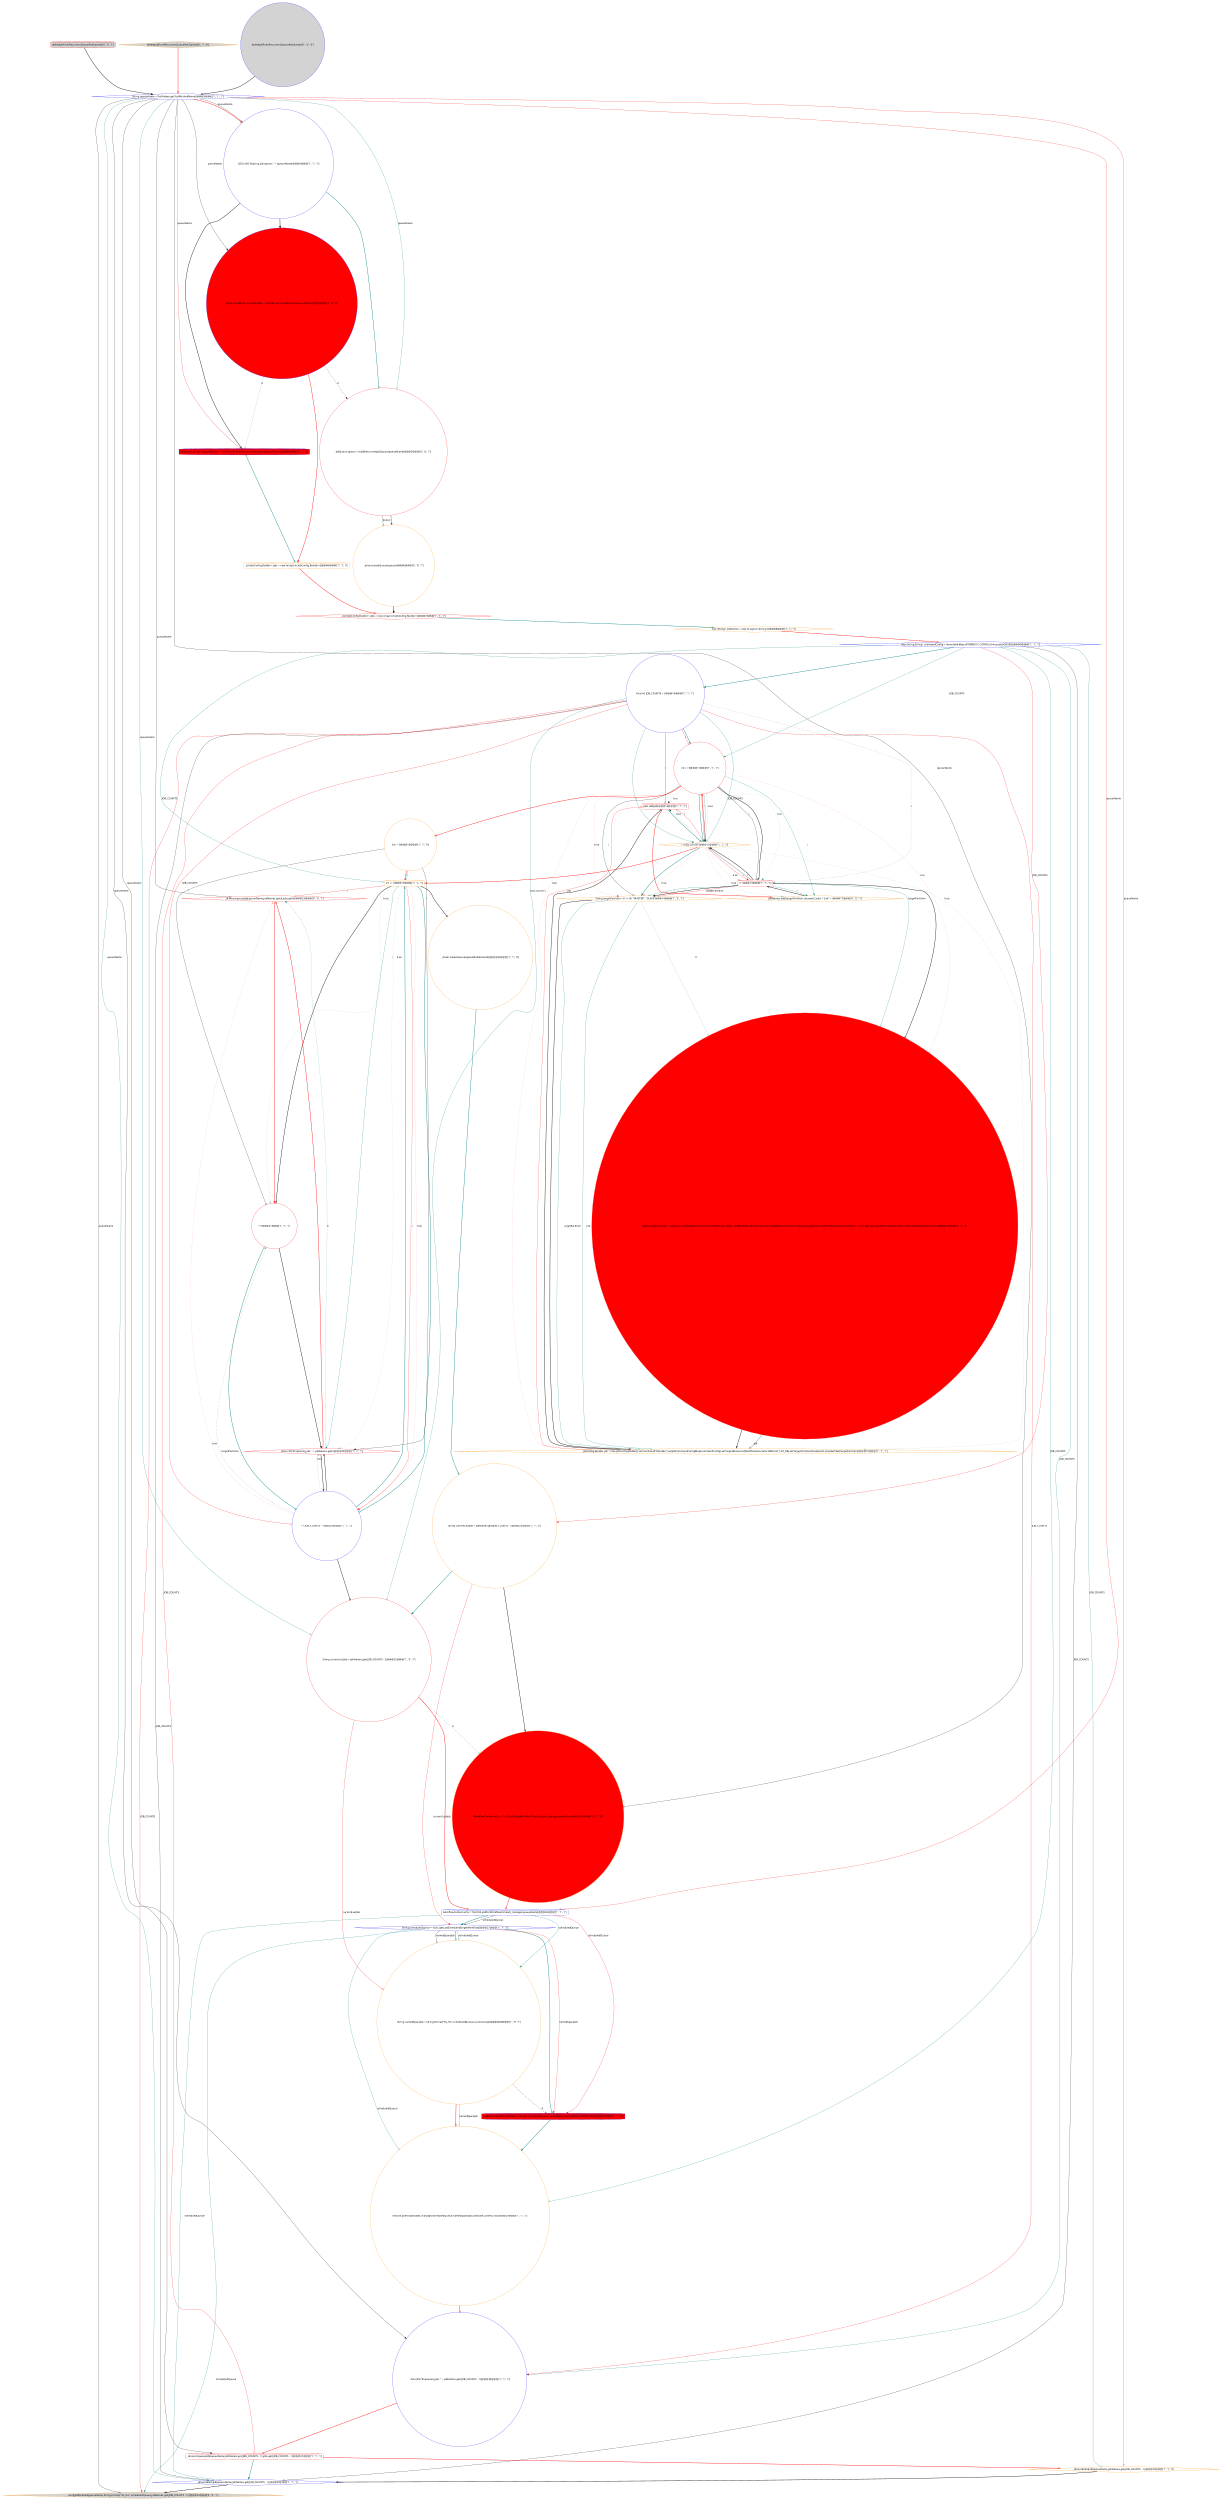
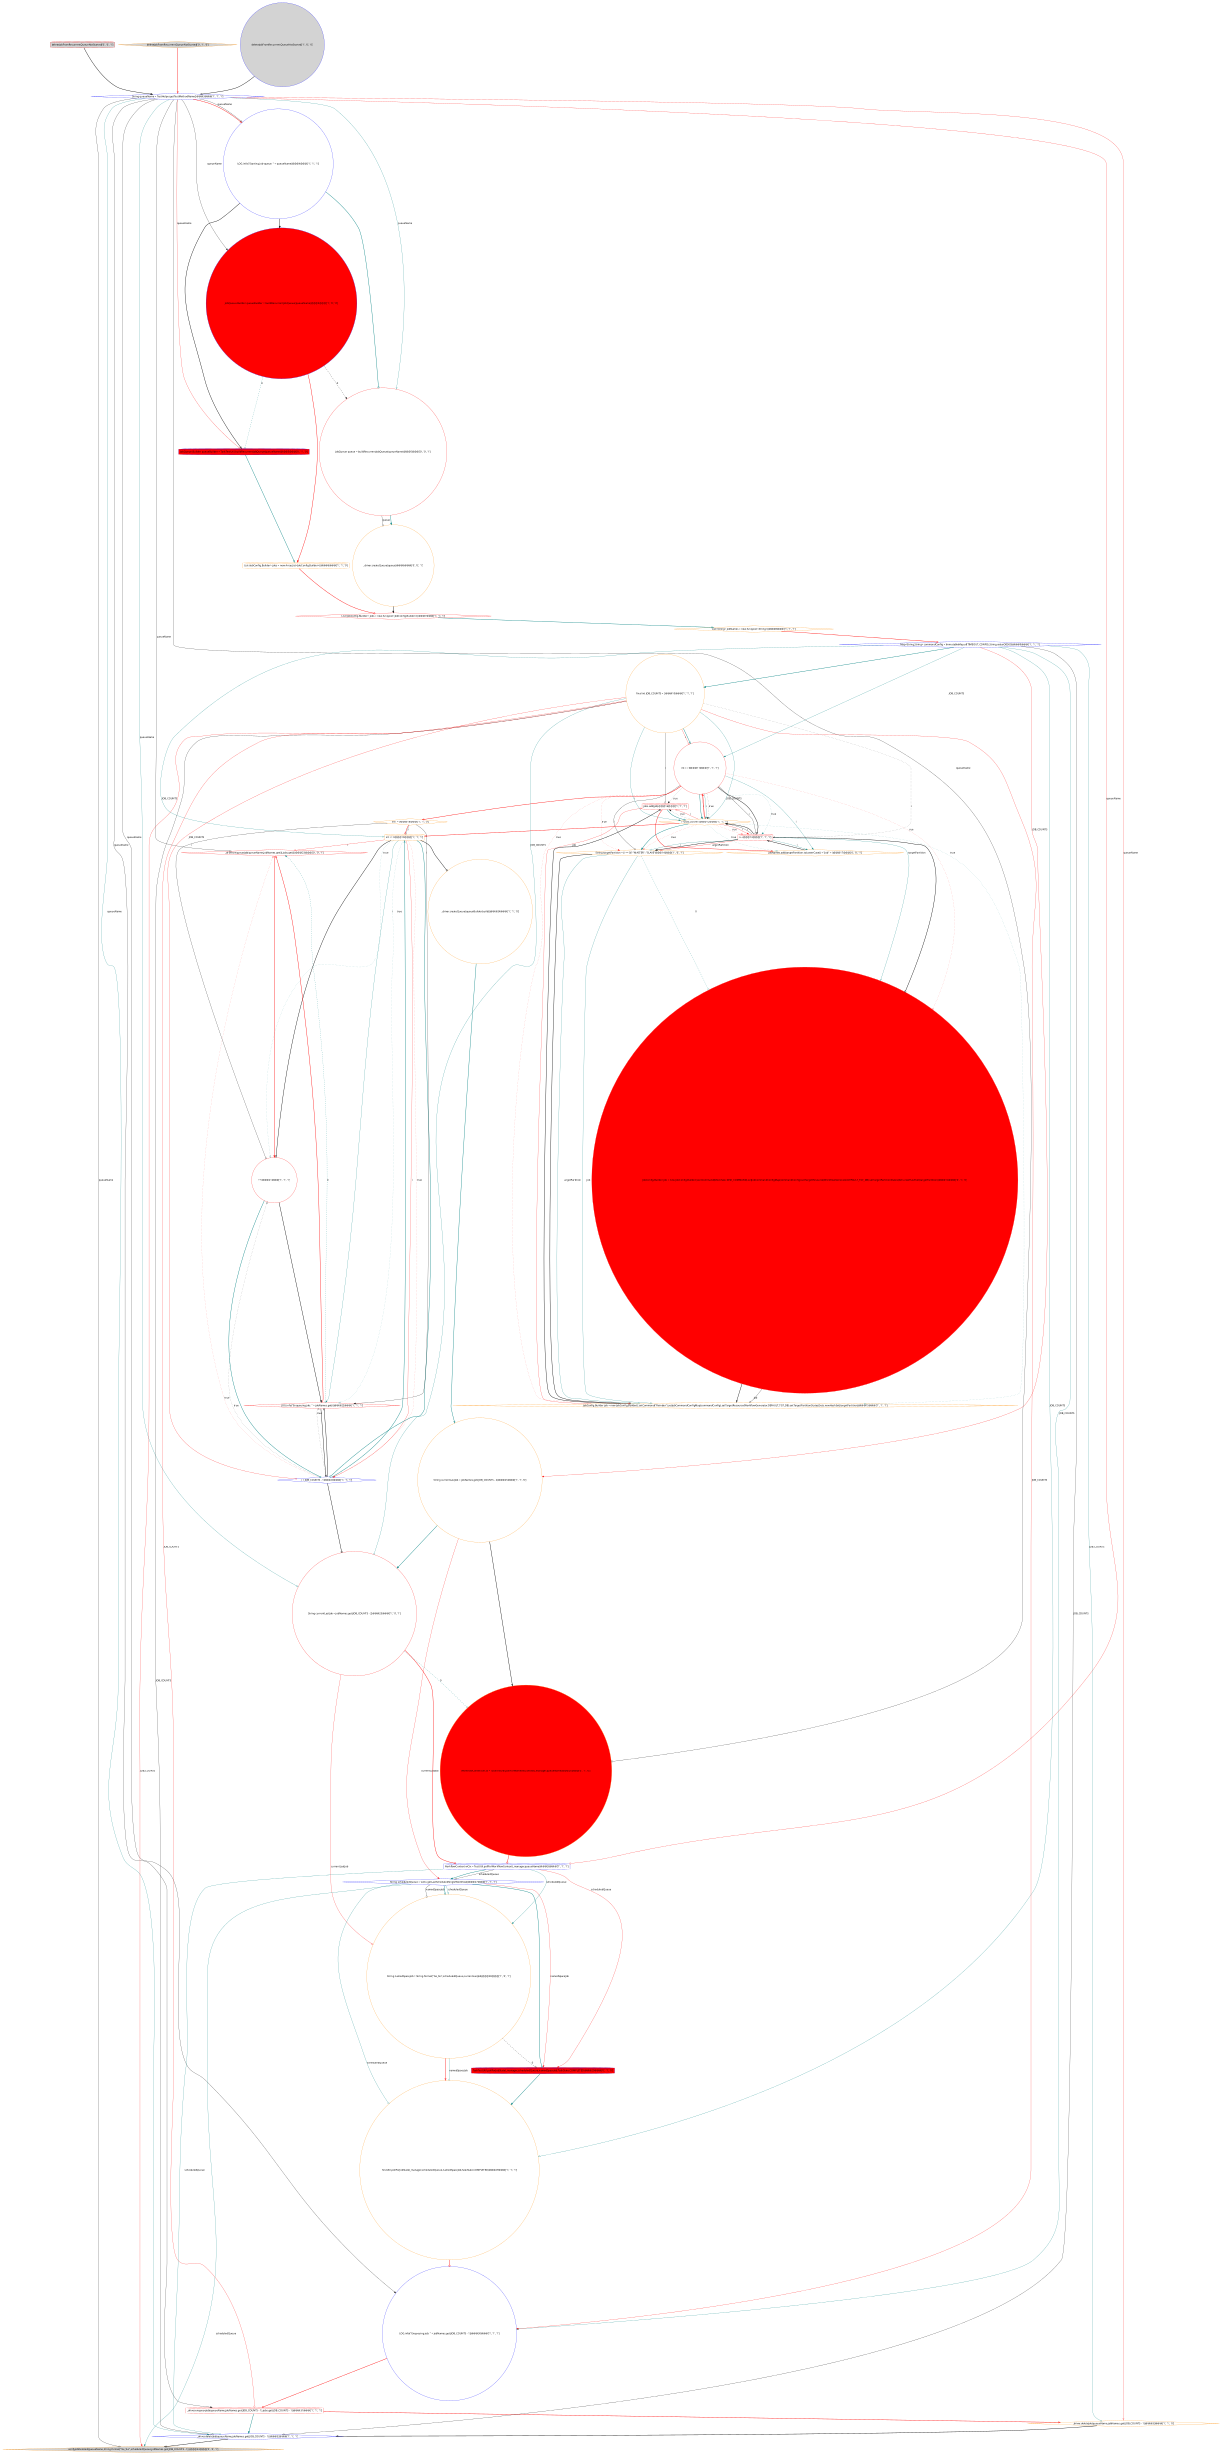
(665, 694) -> (665, 694)
(410, 845) -> (410, 822)
(230, 1451) -> (236, 1405)
(327, 1526) -> (327, 1480)
